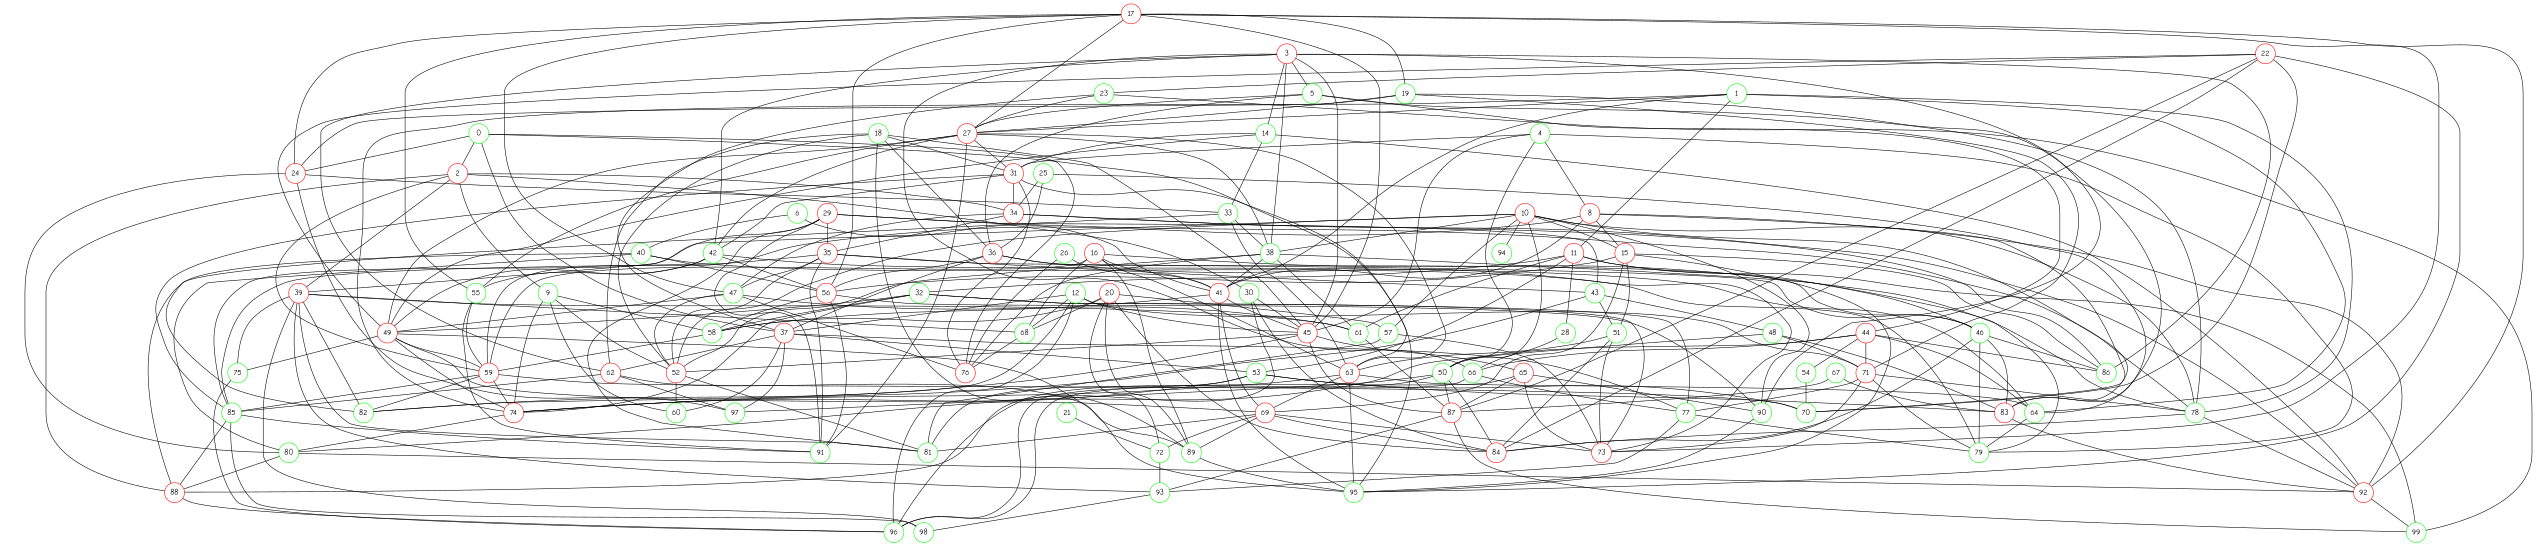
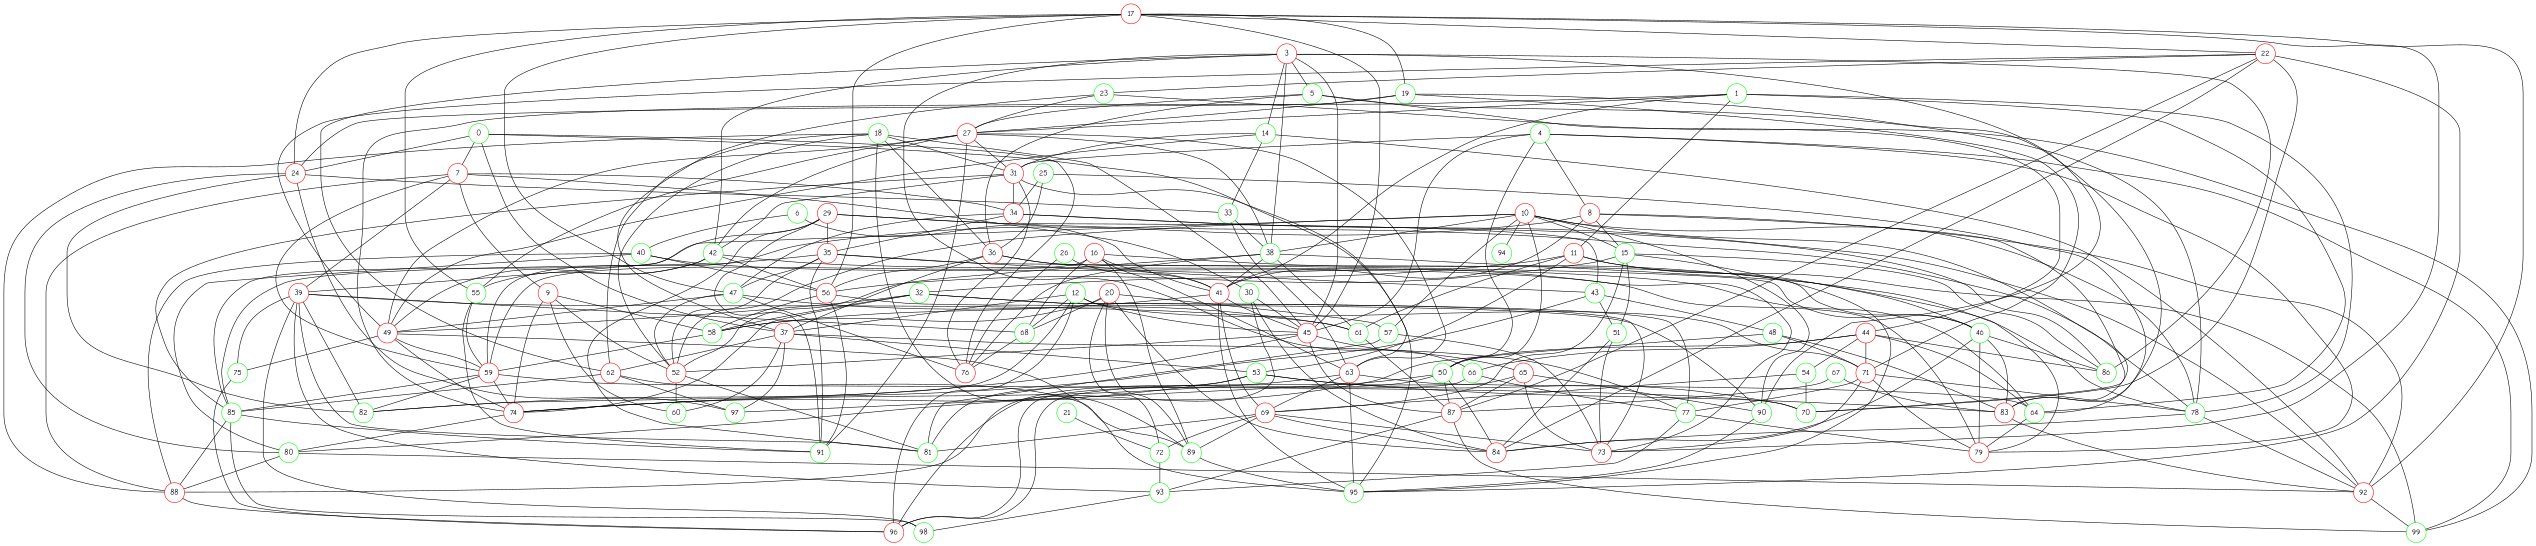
(1049, 74) -> (1698, 34)
none -> (246, 166)
(458, 173) -> (458, 173)
none -> (2160, 181)
(568, 247) -> (71, 319)
(1625, 253) -> (1625, 253)
(548, 293) -> (548, 293)
(1566, 333) -> none
(1483, 353) -> none
(819, 401) -> (1470, 398)
(1979, 453) -> (1979, 453)
(894, 533) -> (894, 533)
